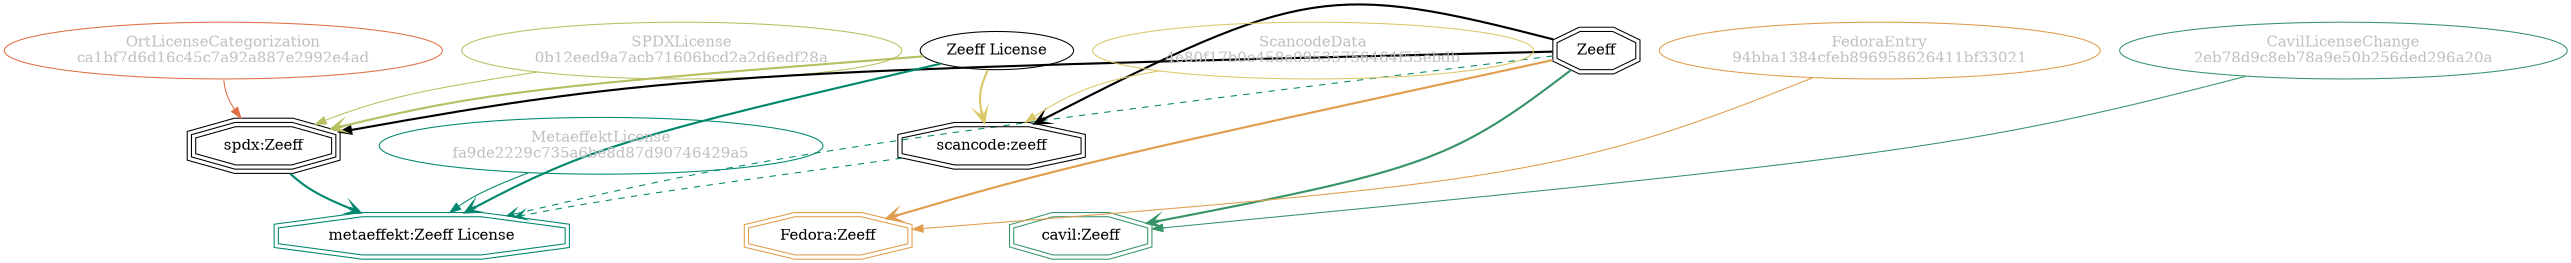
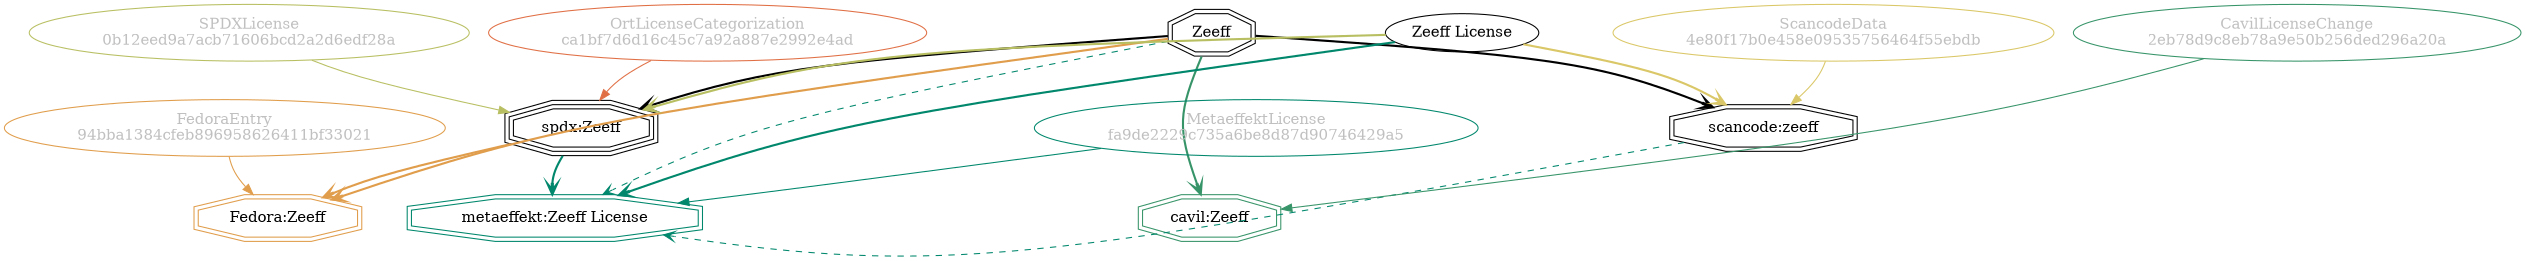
(950, 68) -> (907, 57)
none -> (390, 174)
